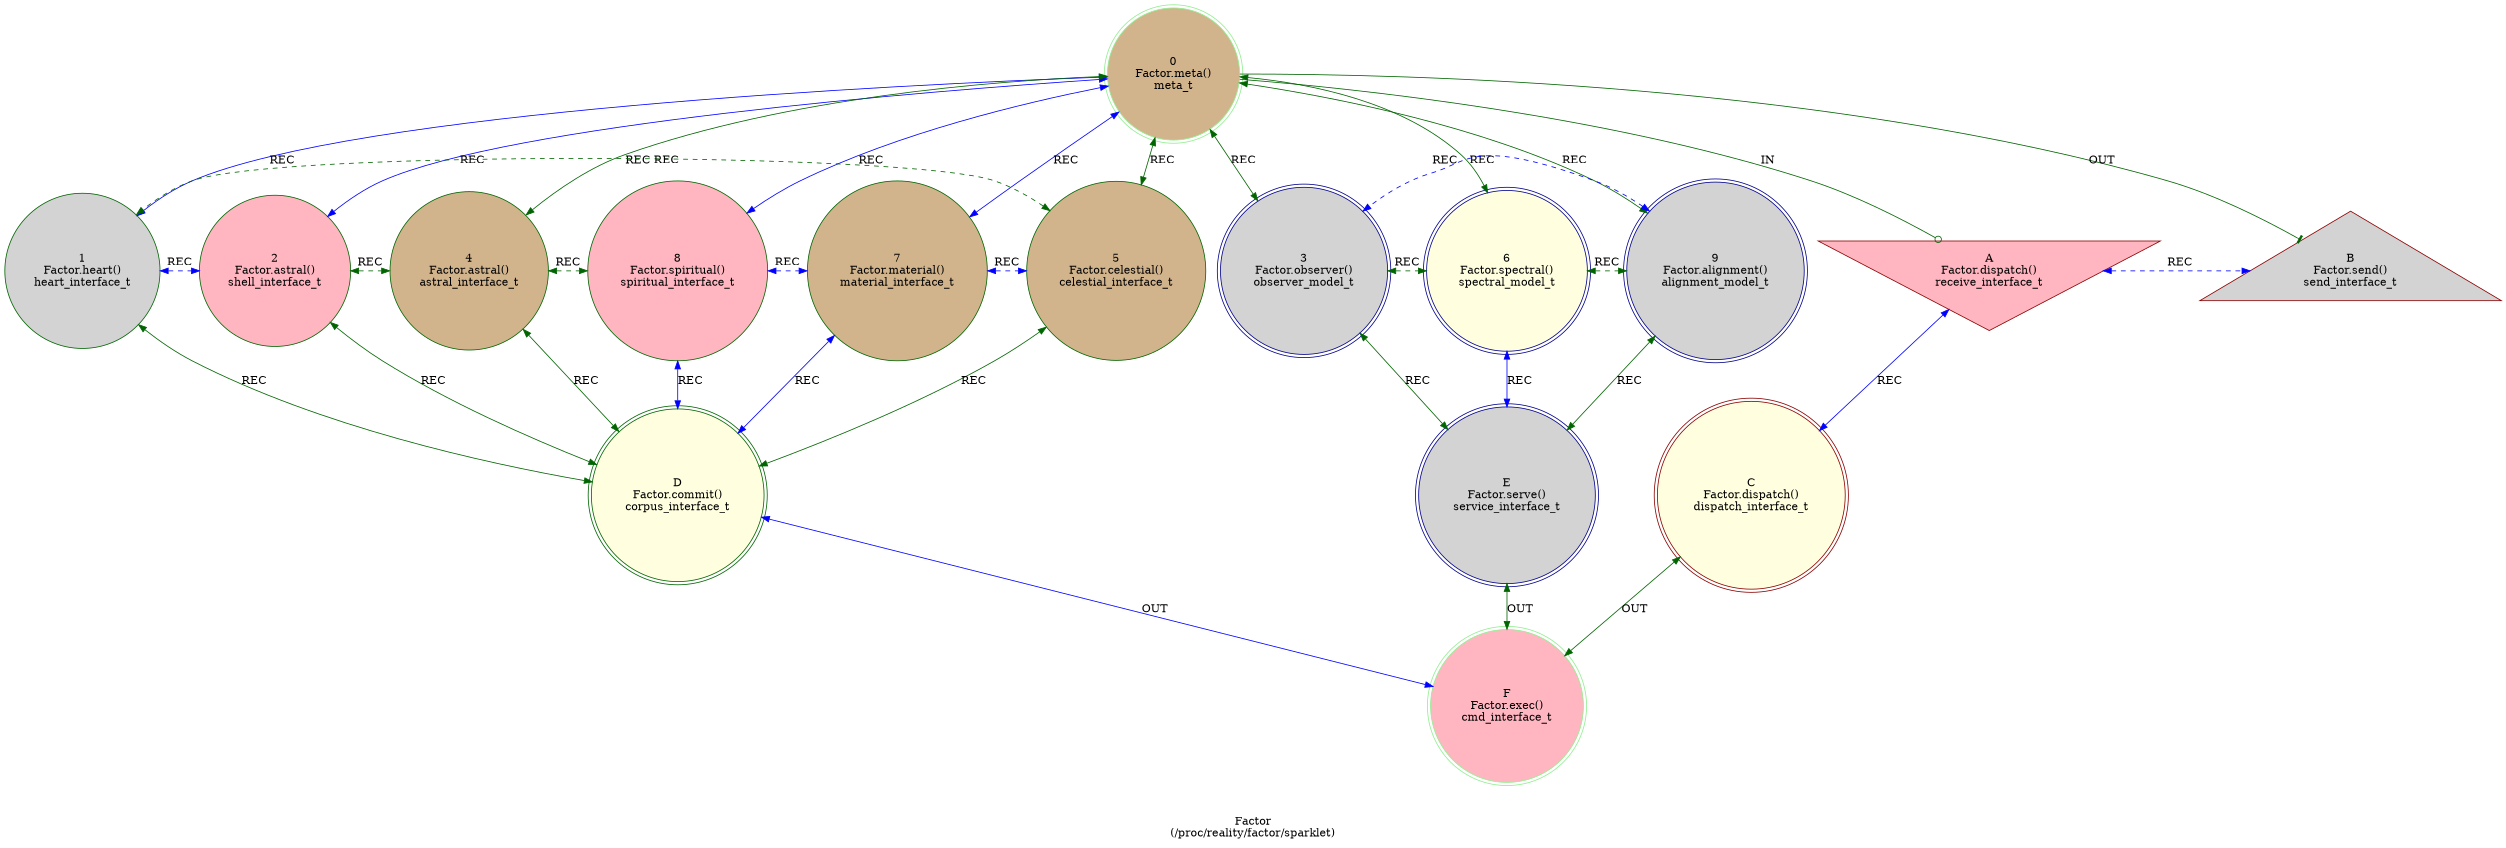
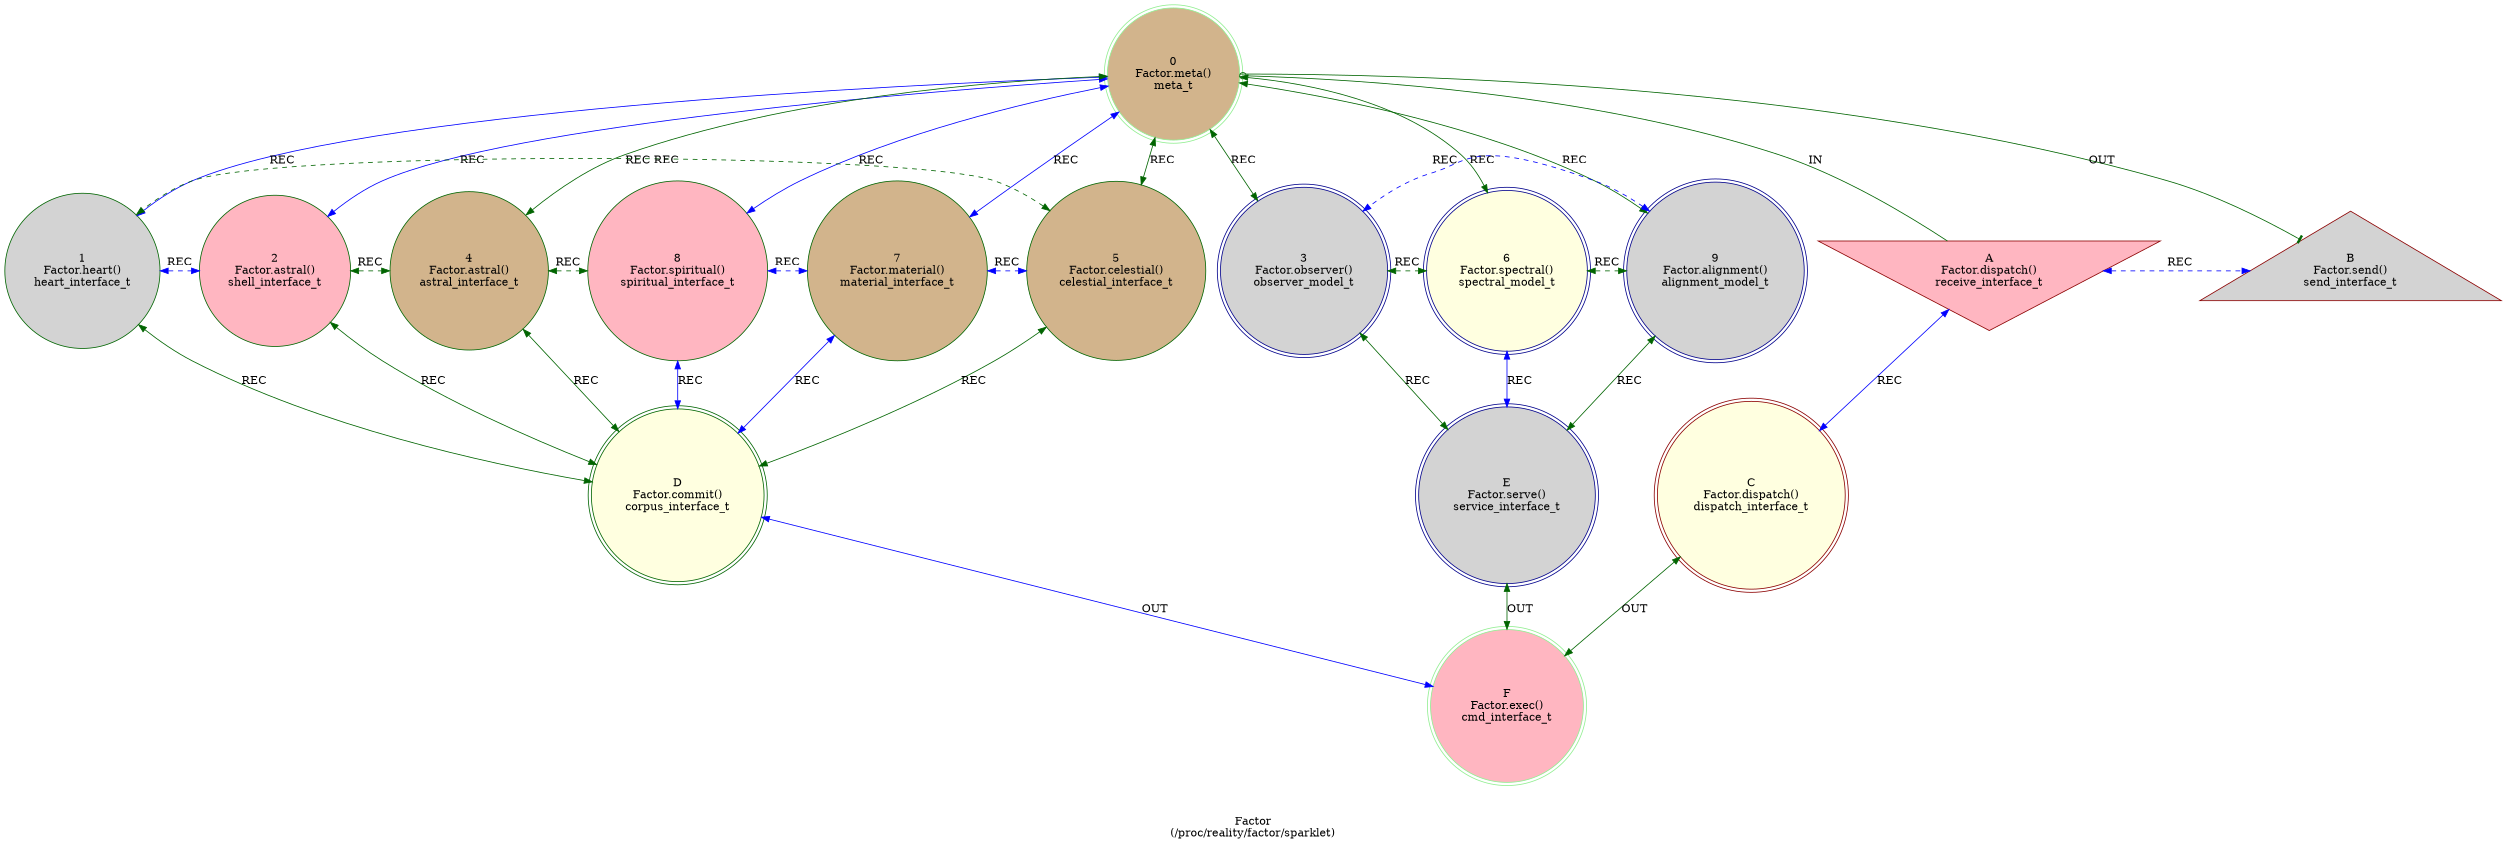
(1596, 127) -> (1609, 113)
